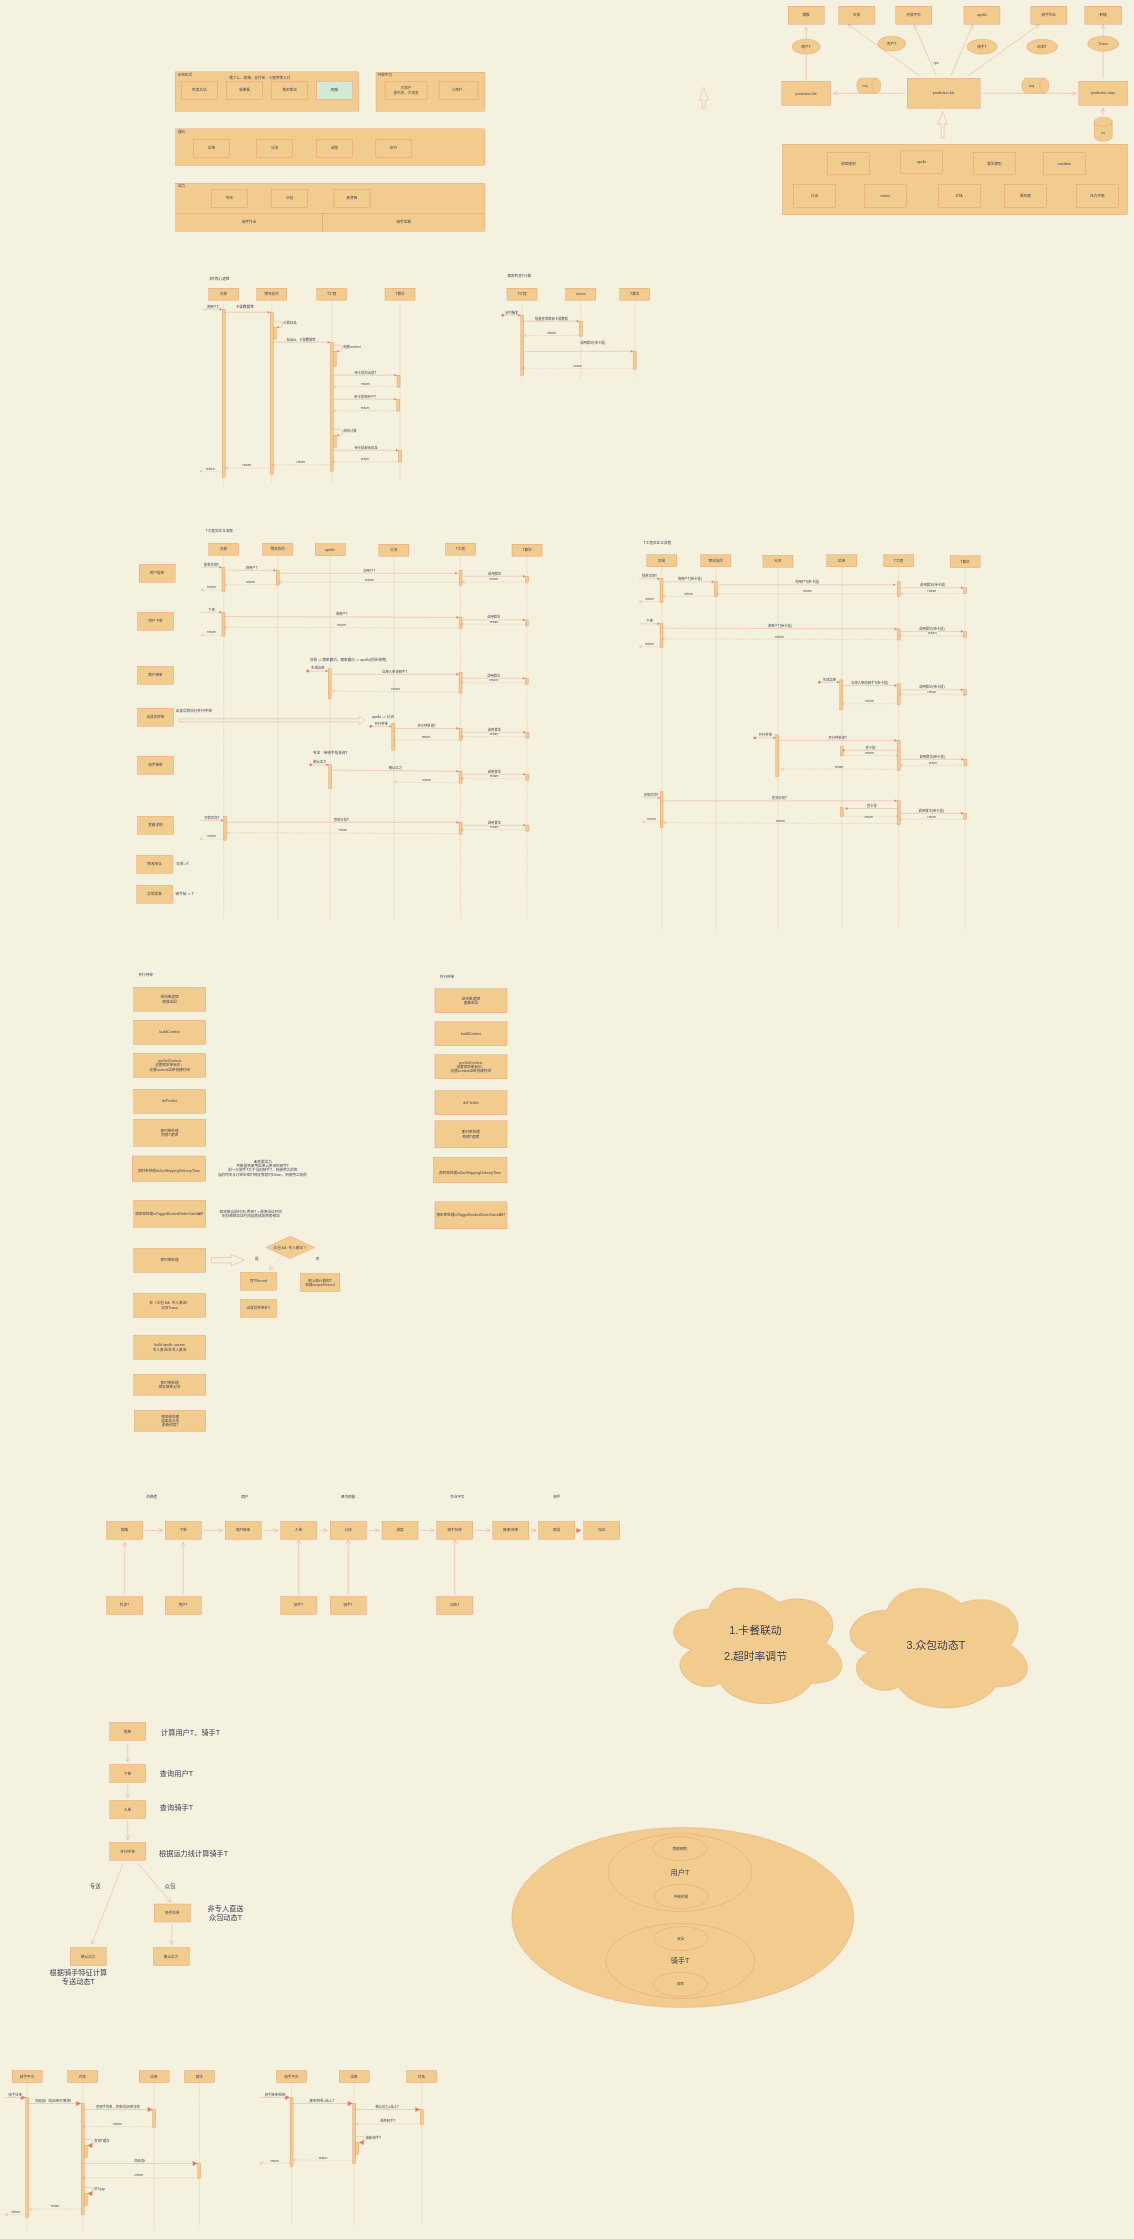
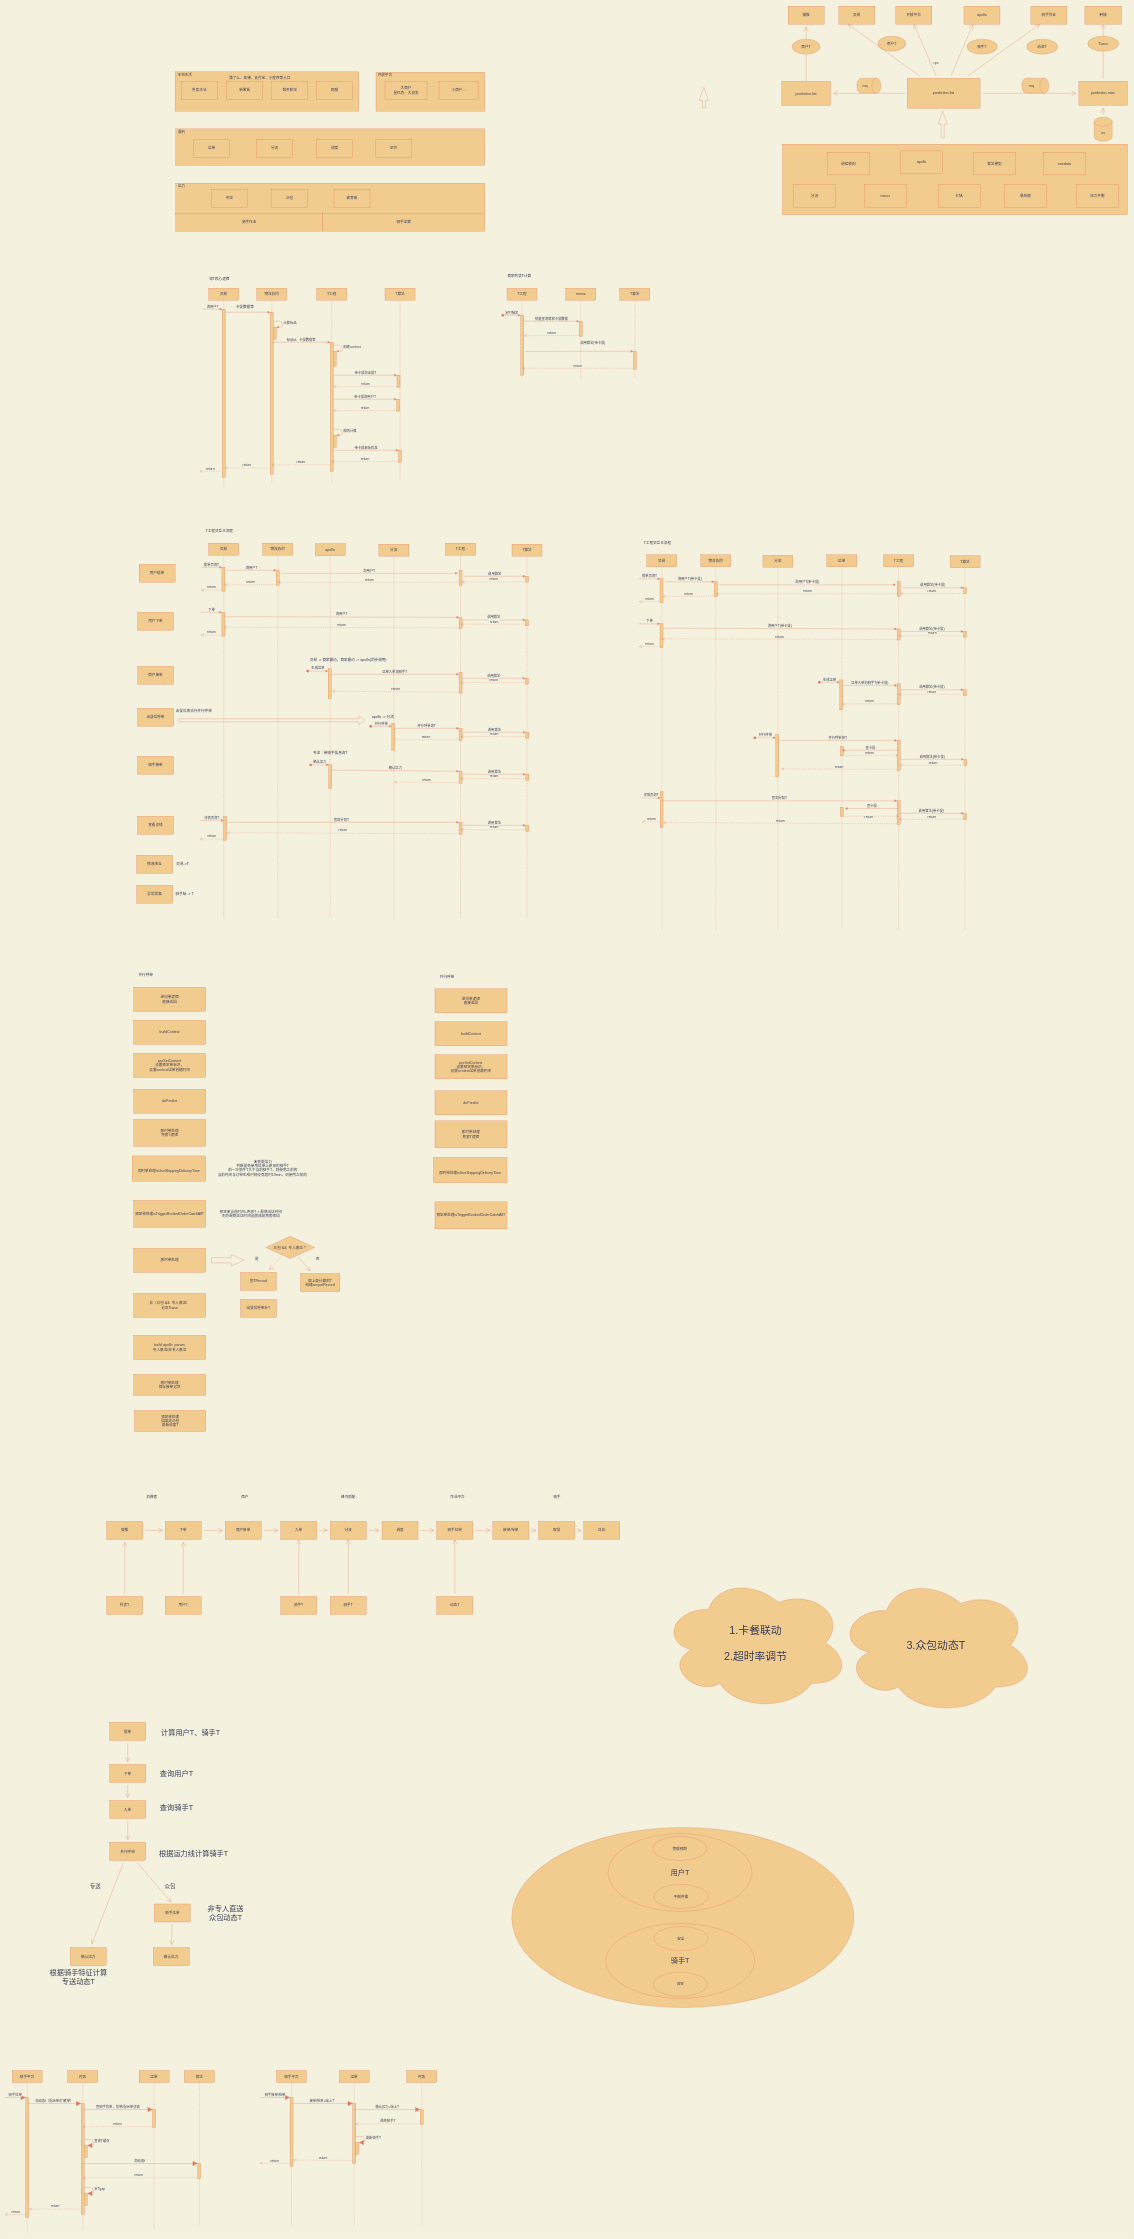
(335, 90) -> (335, 90)
none -> (304, 1263)
(577, 1530) -> (578, 1530)
